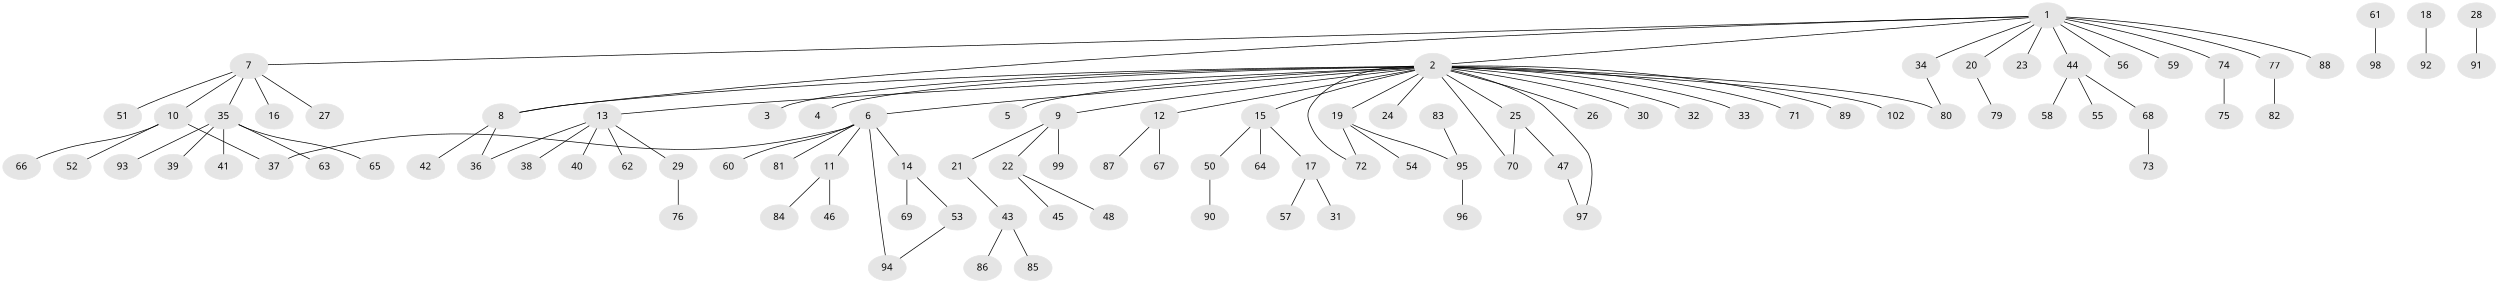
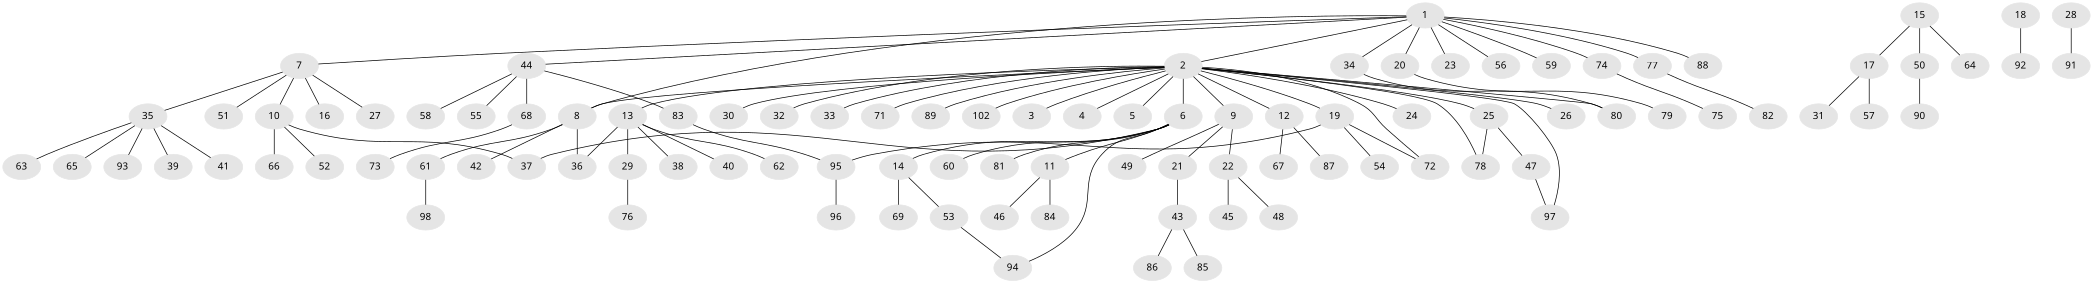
(1345, 87) -> none
none -> (605, 88)
none -> (501, 142)
(1058, 167) -> (1127, 167)
(1513, 167) -> (1481, 167)
